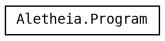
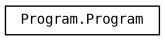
(82, 20) -> (82, 20)
